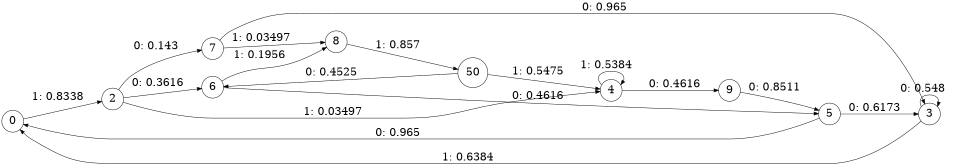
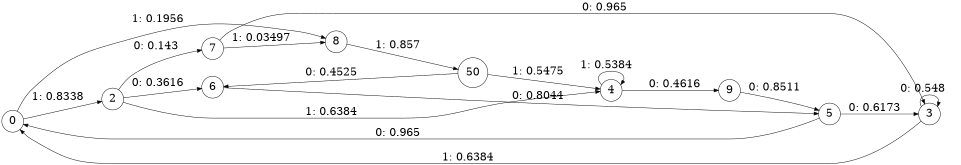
(273, 67) -> (157, 32)
(543, 96) -> (543, 96)
(336, 112) -> (336, 112)
